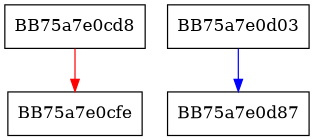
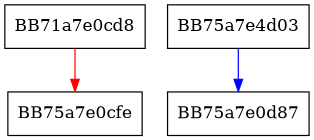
(75, 27) -> (75, 27)
(238, 27) -> (238, 27)
